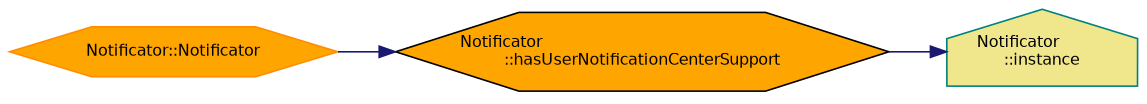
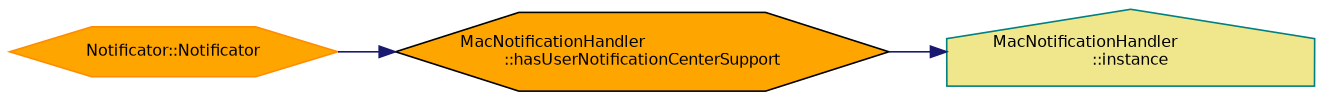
(642, 52) -> (642, 52)
(1042, 52) -> (1131, 52)
